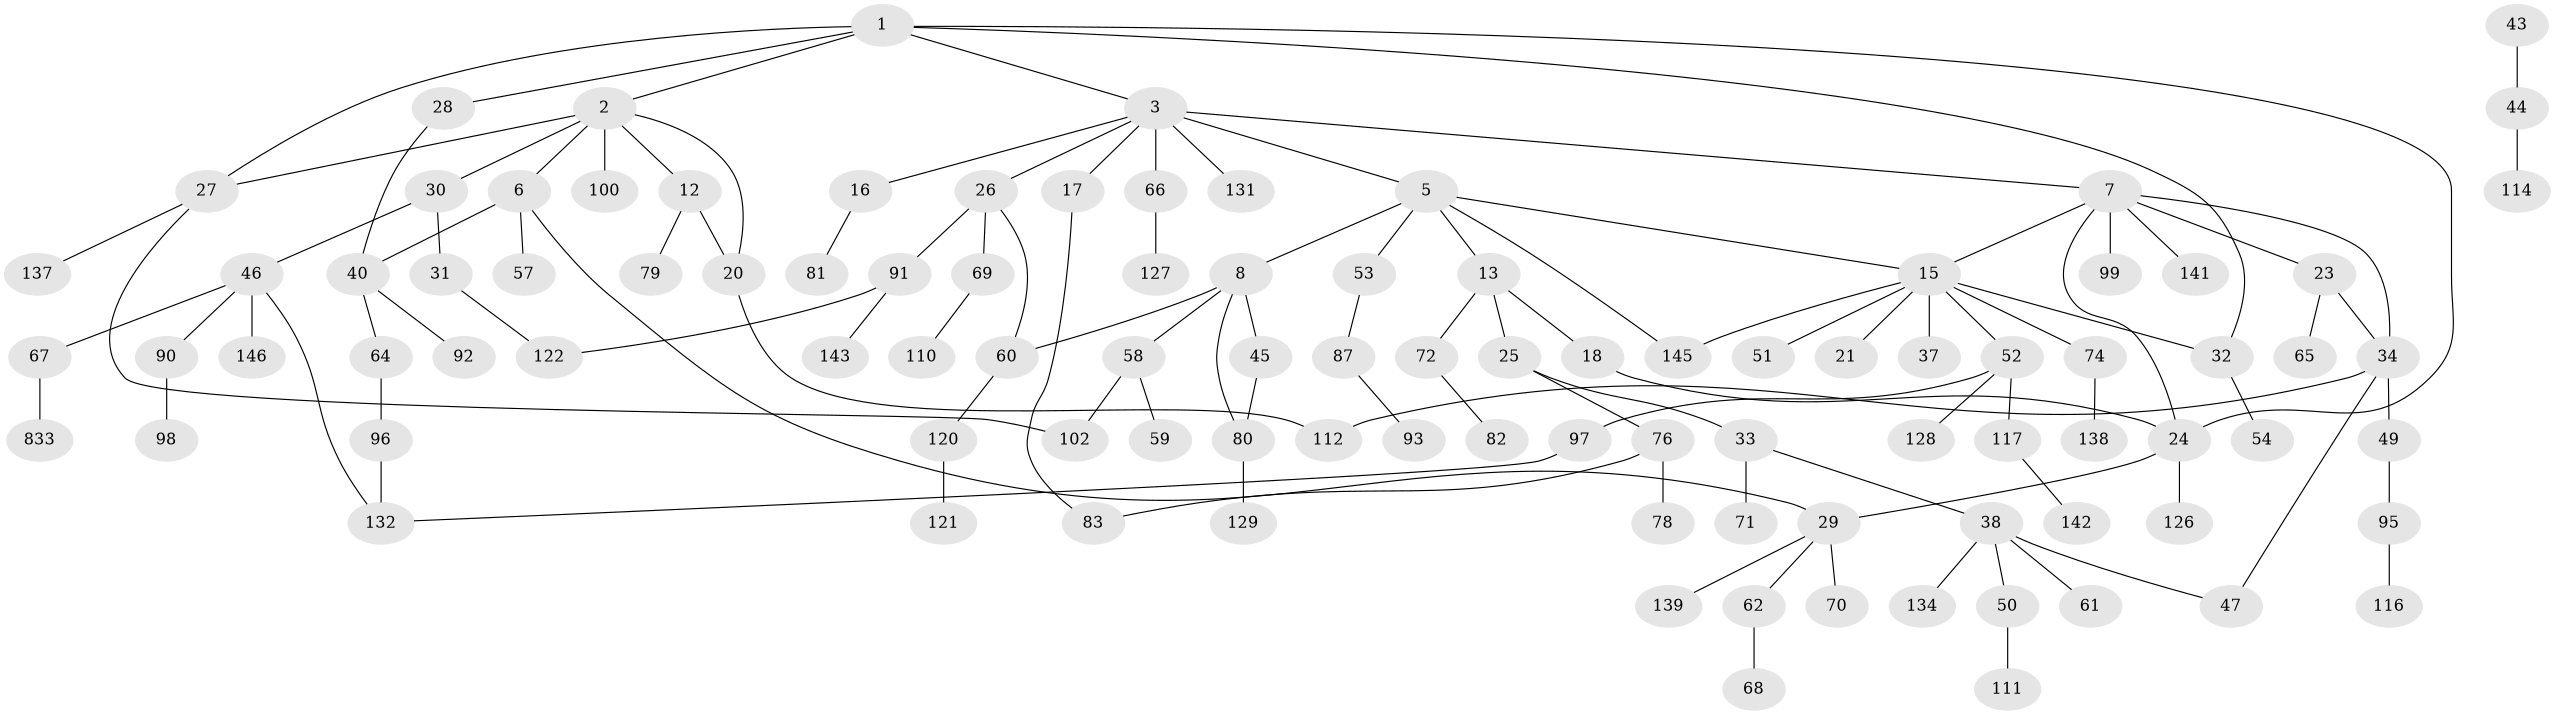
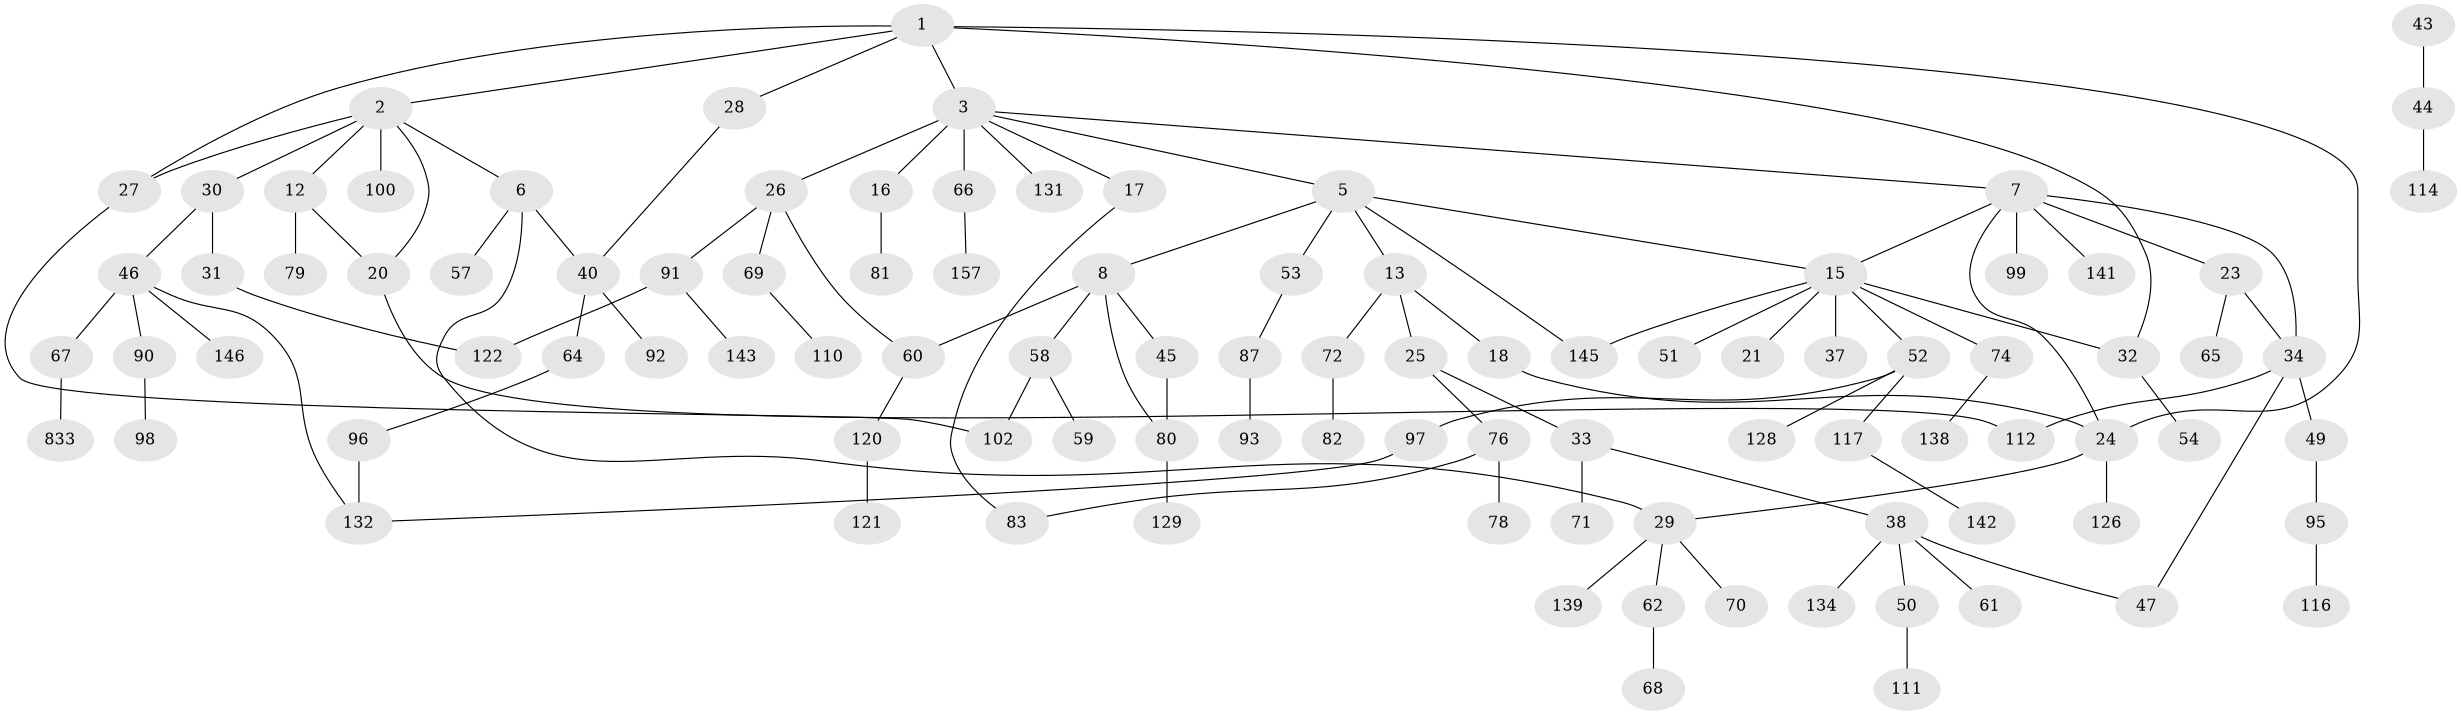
(38, 274) -> none
(1156, 274) -> (966, 274)
